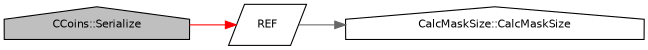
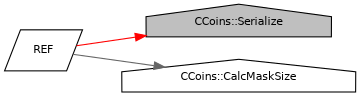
(207, 25) -> (106, 41)
(495, 25) -> (239, 77)
